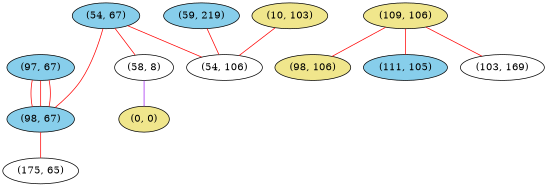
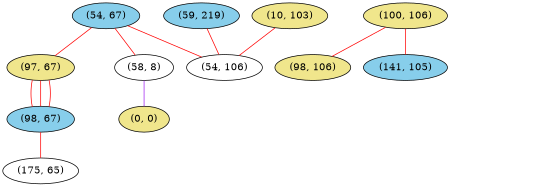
(405, 16) -> (405, 16)
(41, 67) -> (41, 67)
(405, 67) -> (405, 67)
(502, 67) -> none
(86, 72) -> (73, 42)
